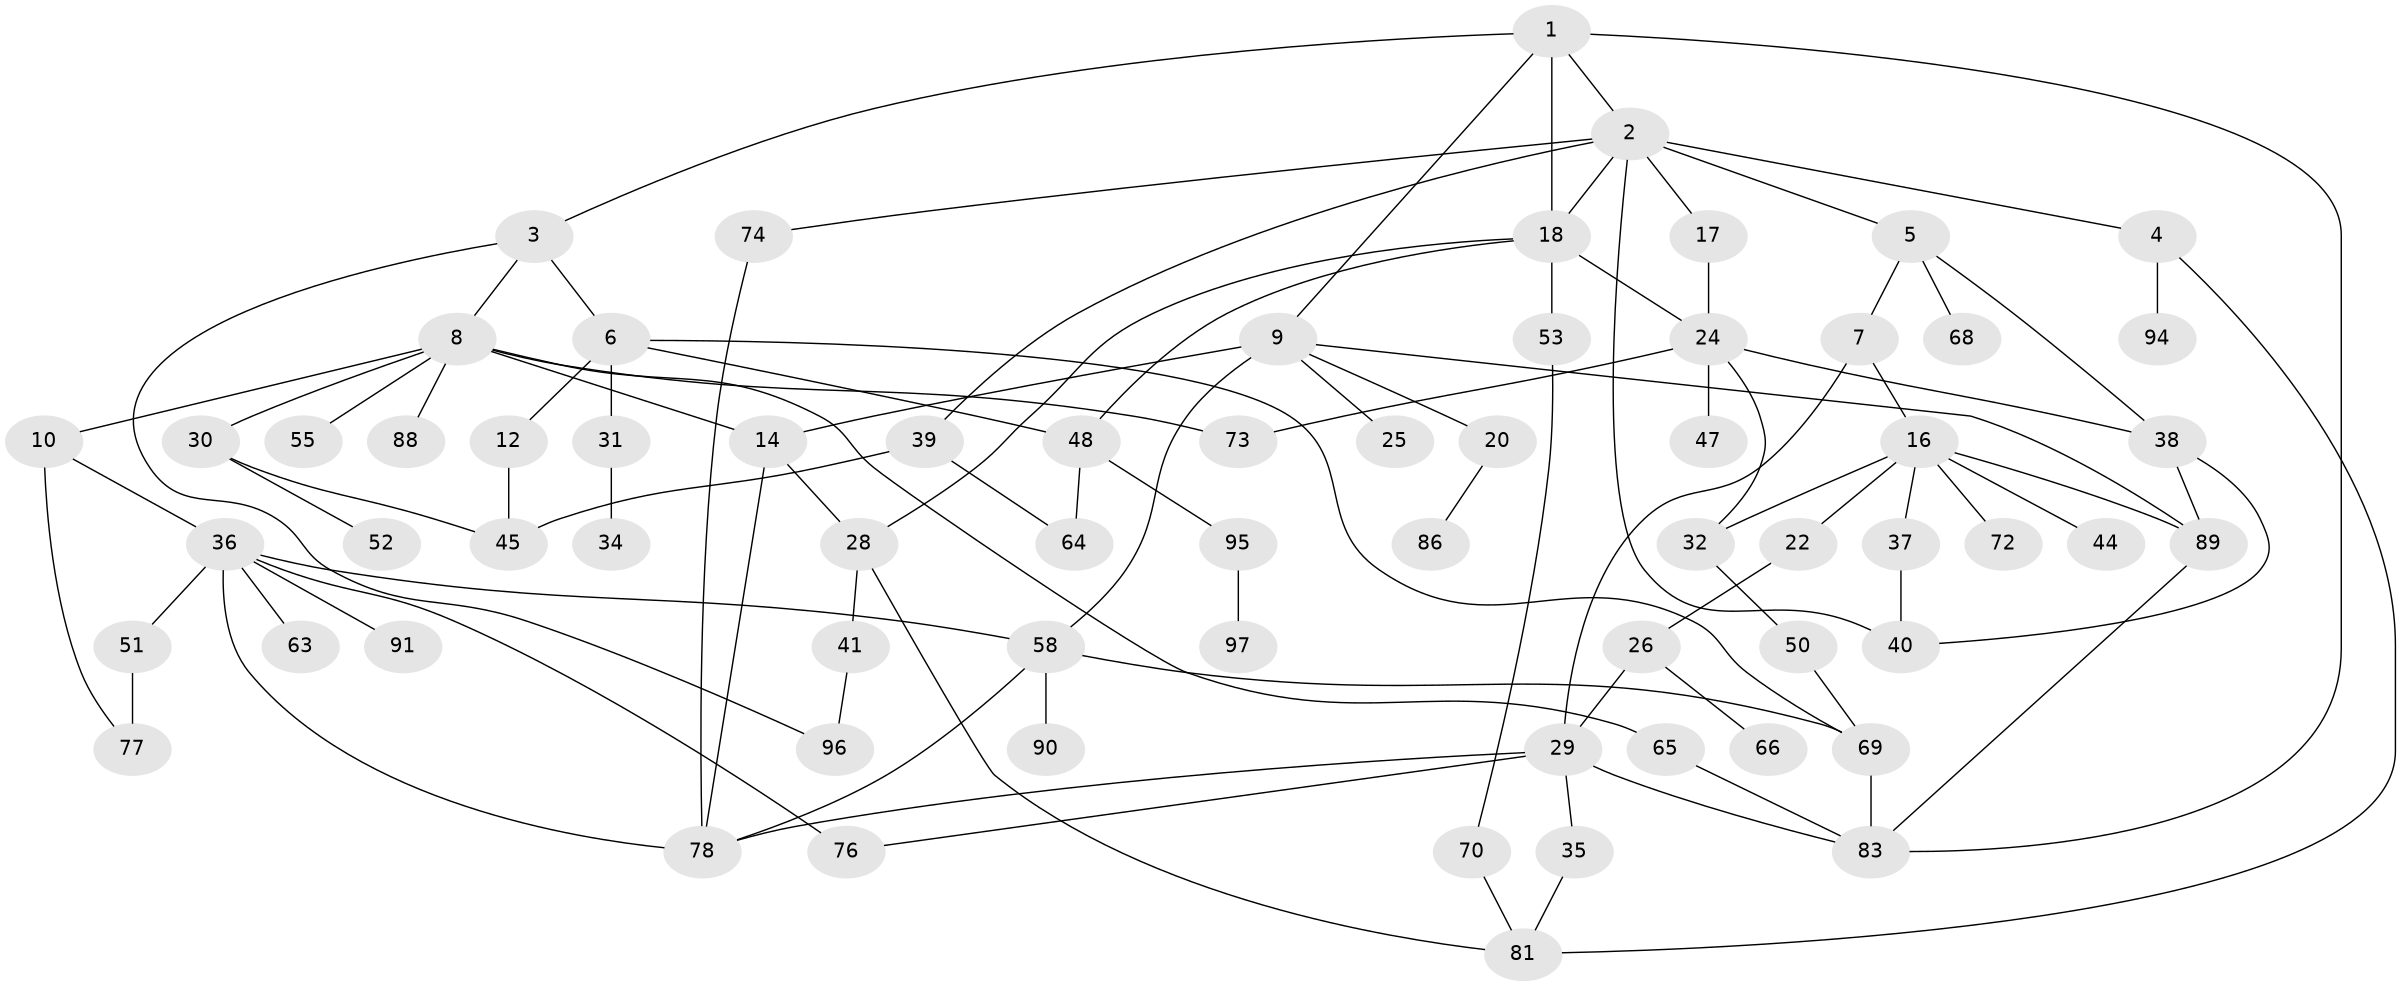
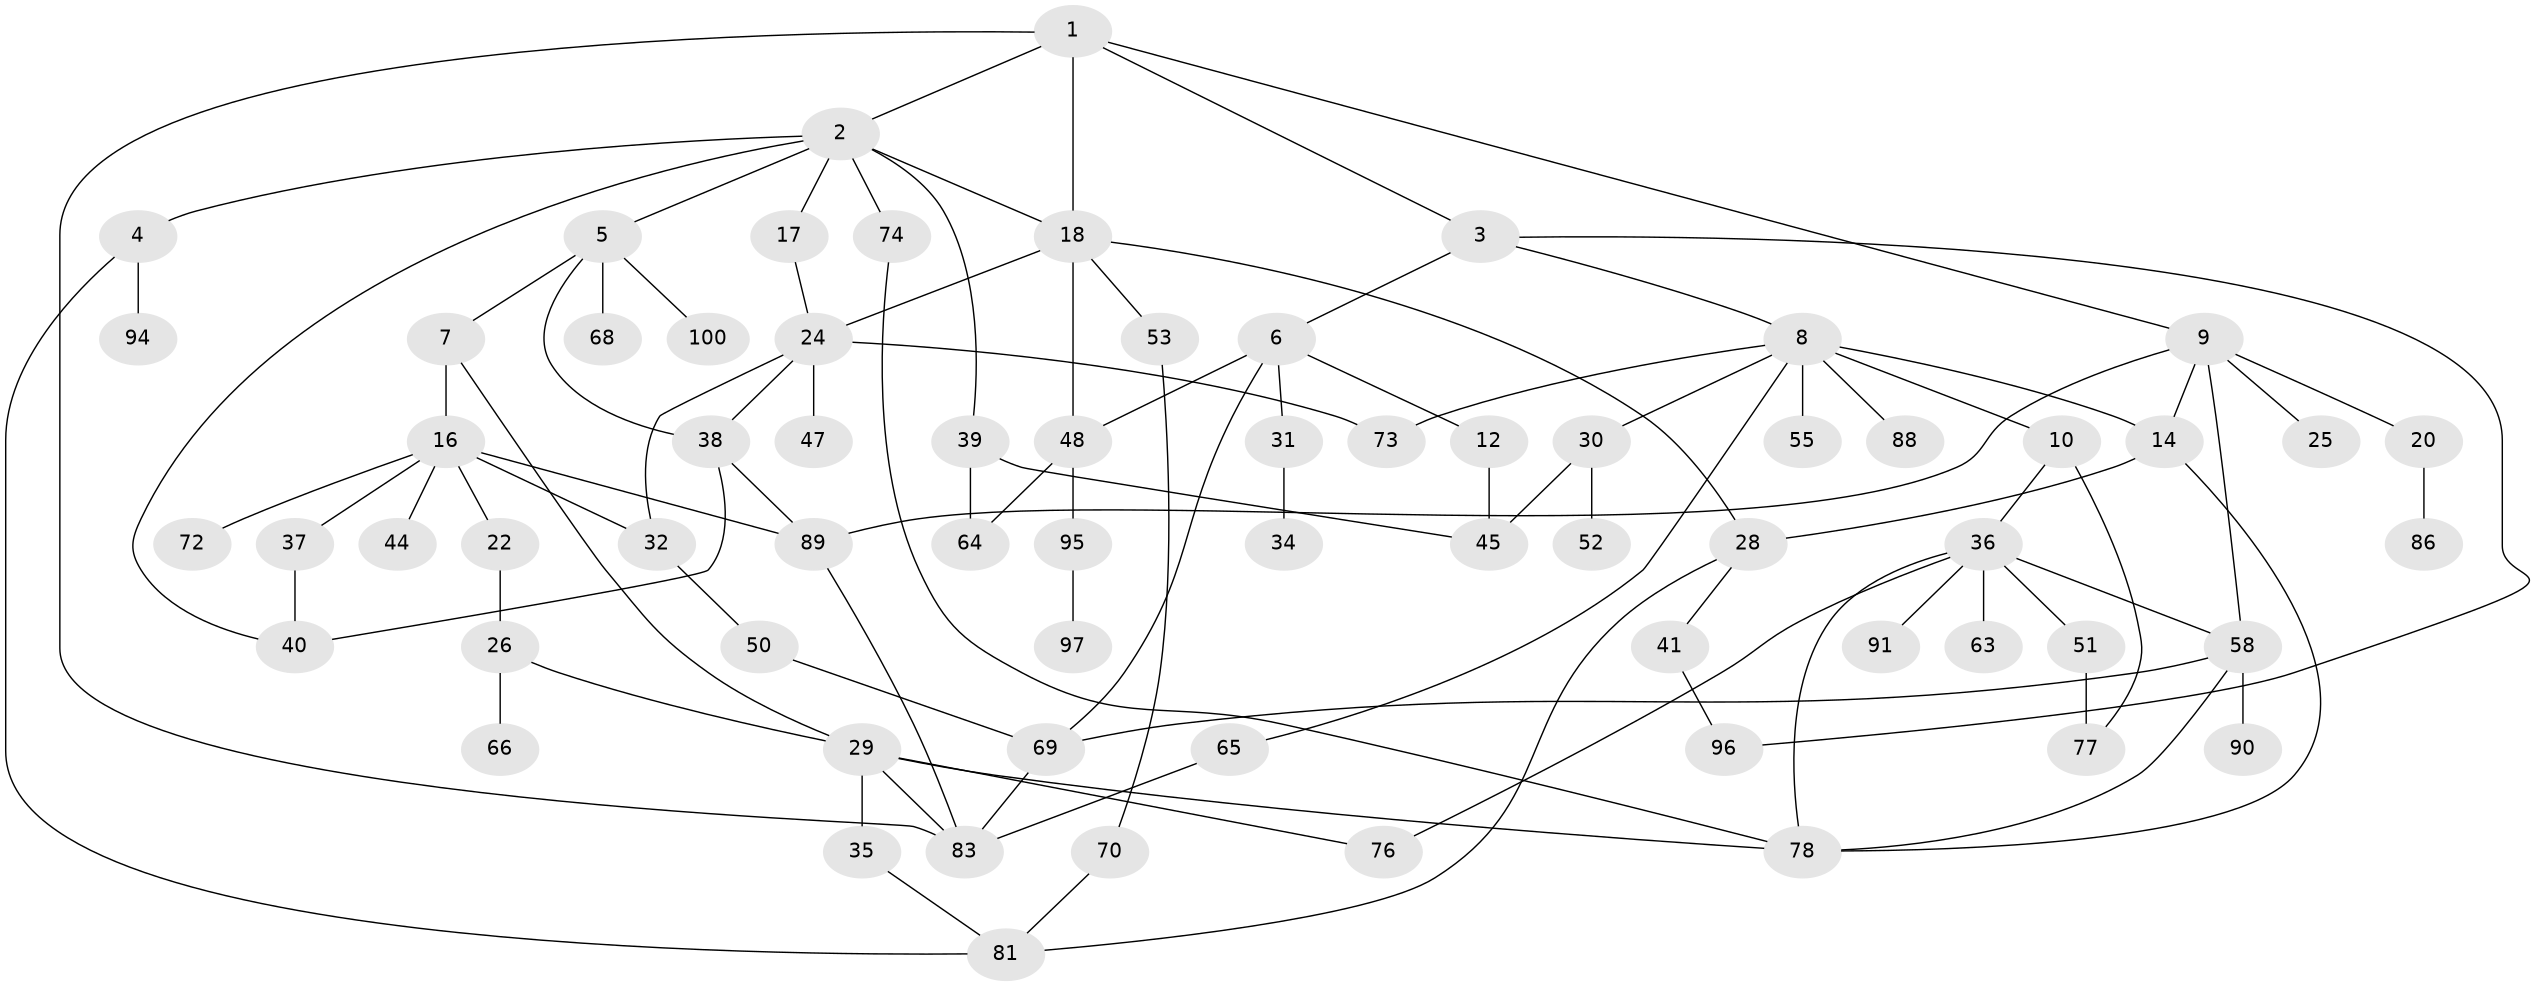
none -> (708, 339)
